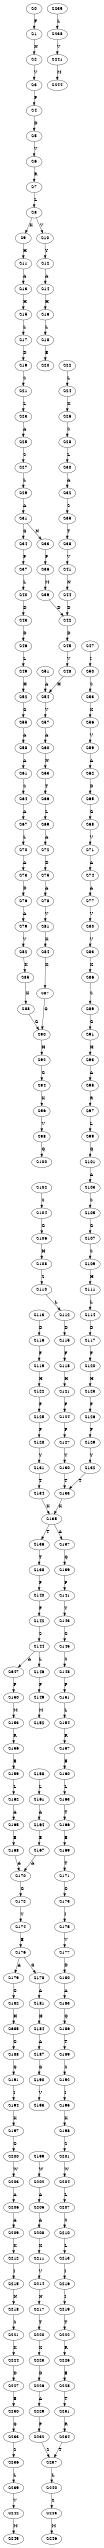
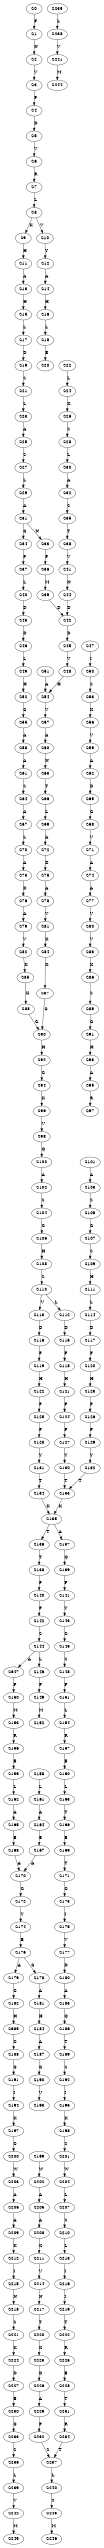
(90, 1137) -> none
none -> (42, 1174)
none -> (41, 1301)
